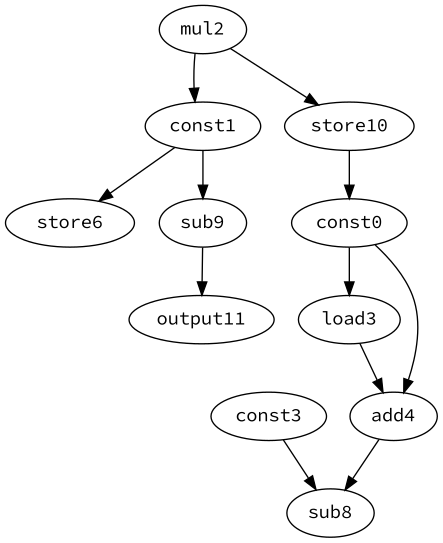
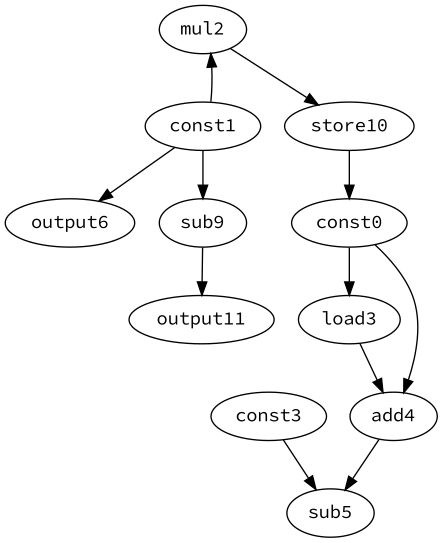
(194, 71) -> (212, 84)
(70, 223) -> (70, 223)
(331, 513) -> (331, 513)
